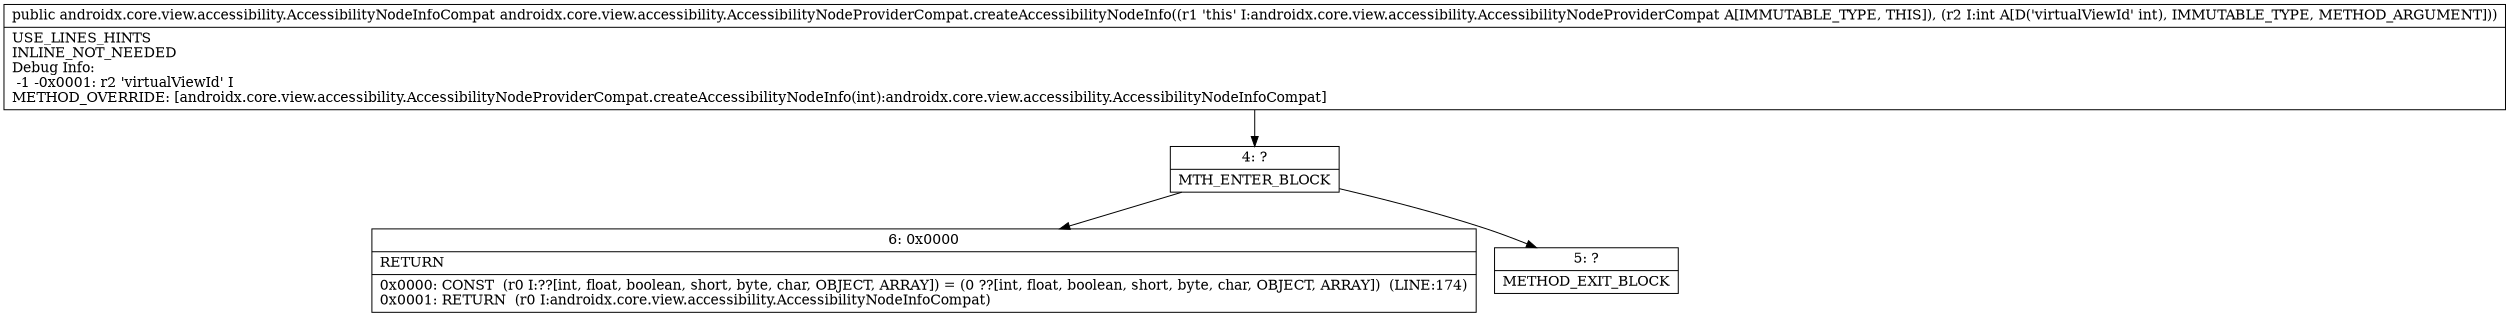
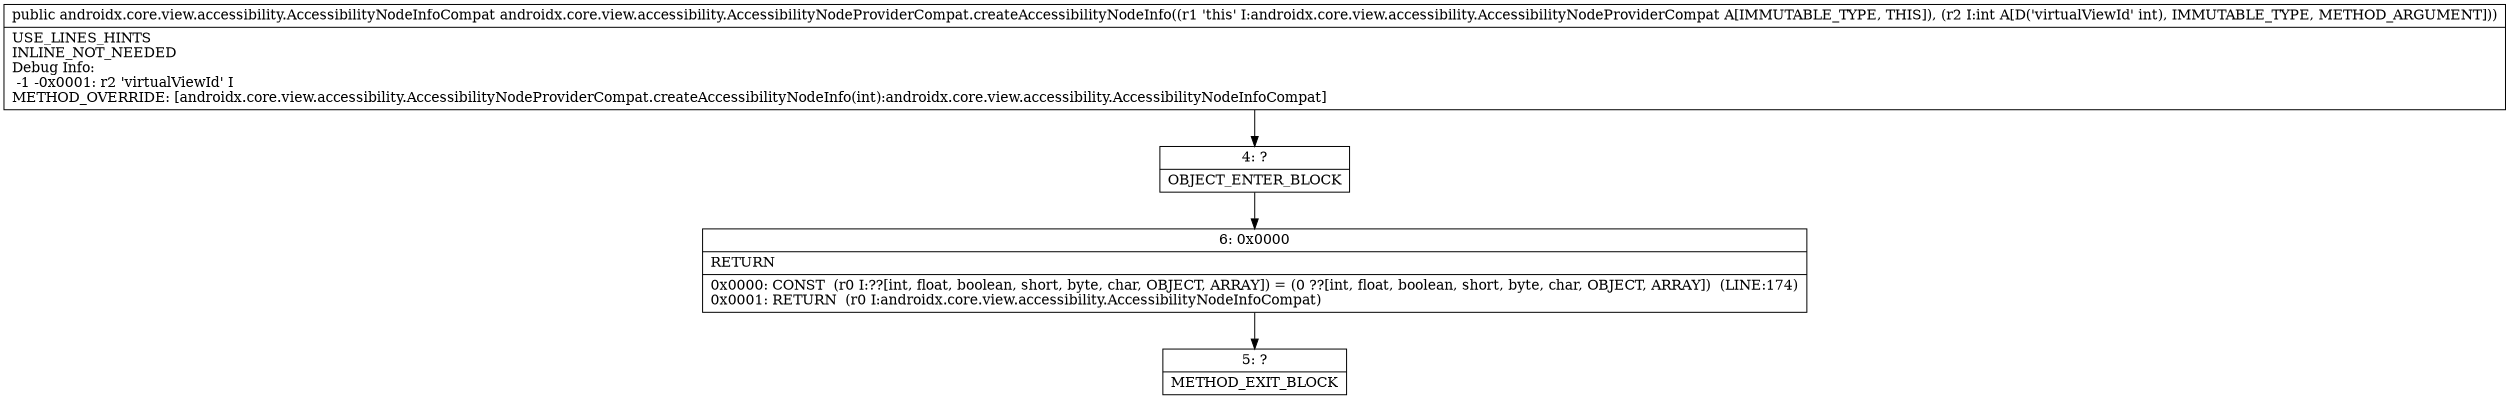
(1255, 180) -> (1255, 180)
(1434, 213) -> (1255, 326)
